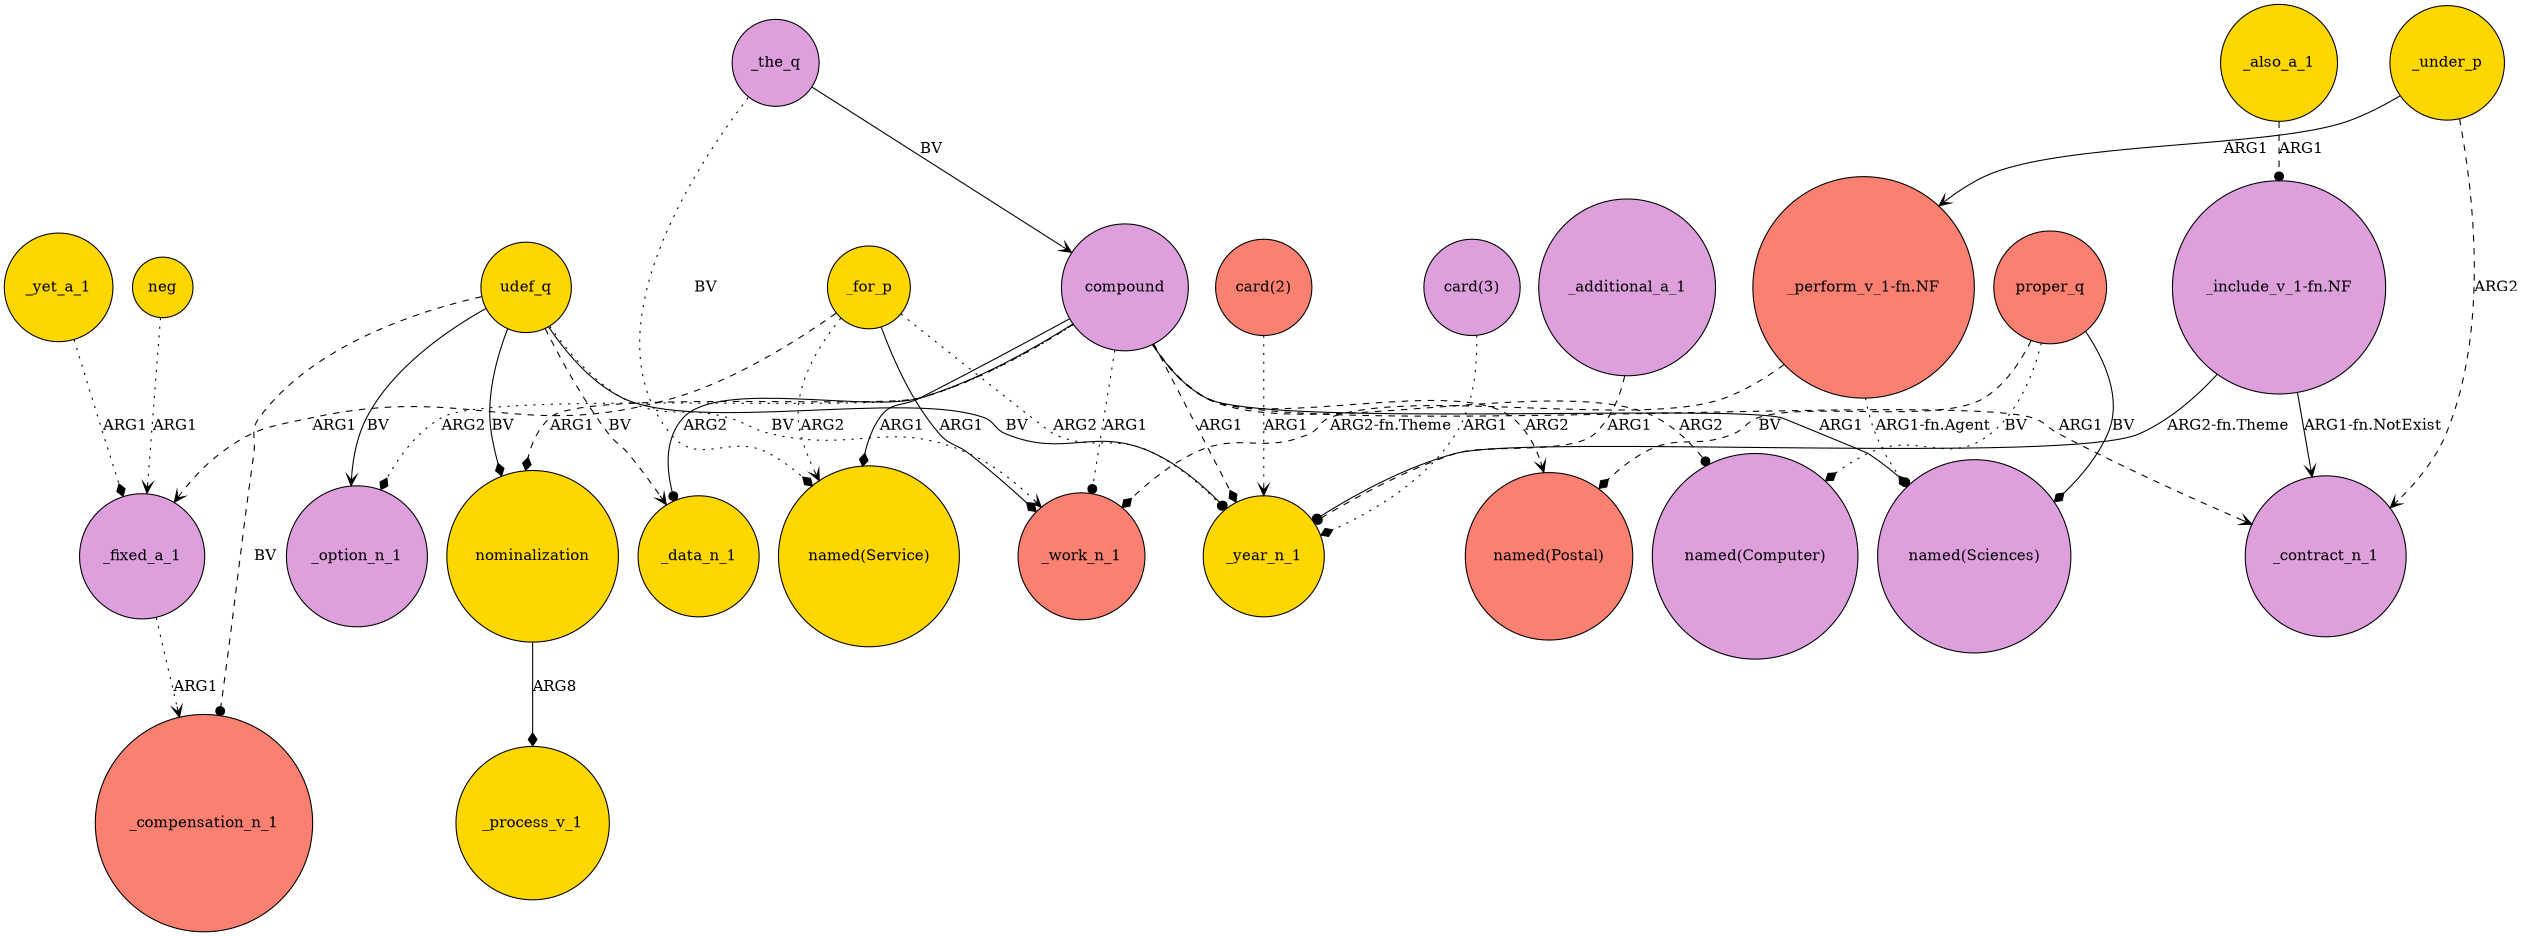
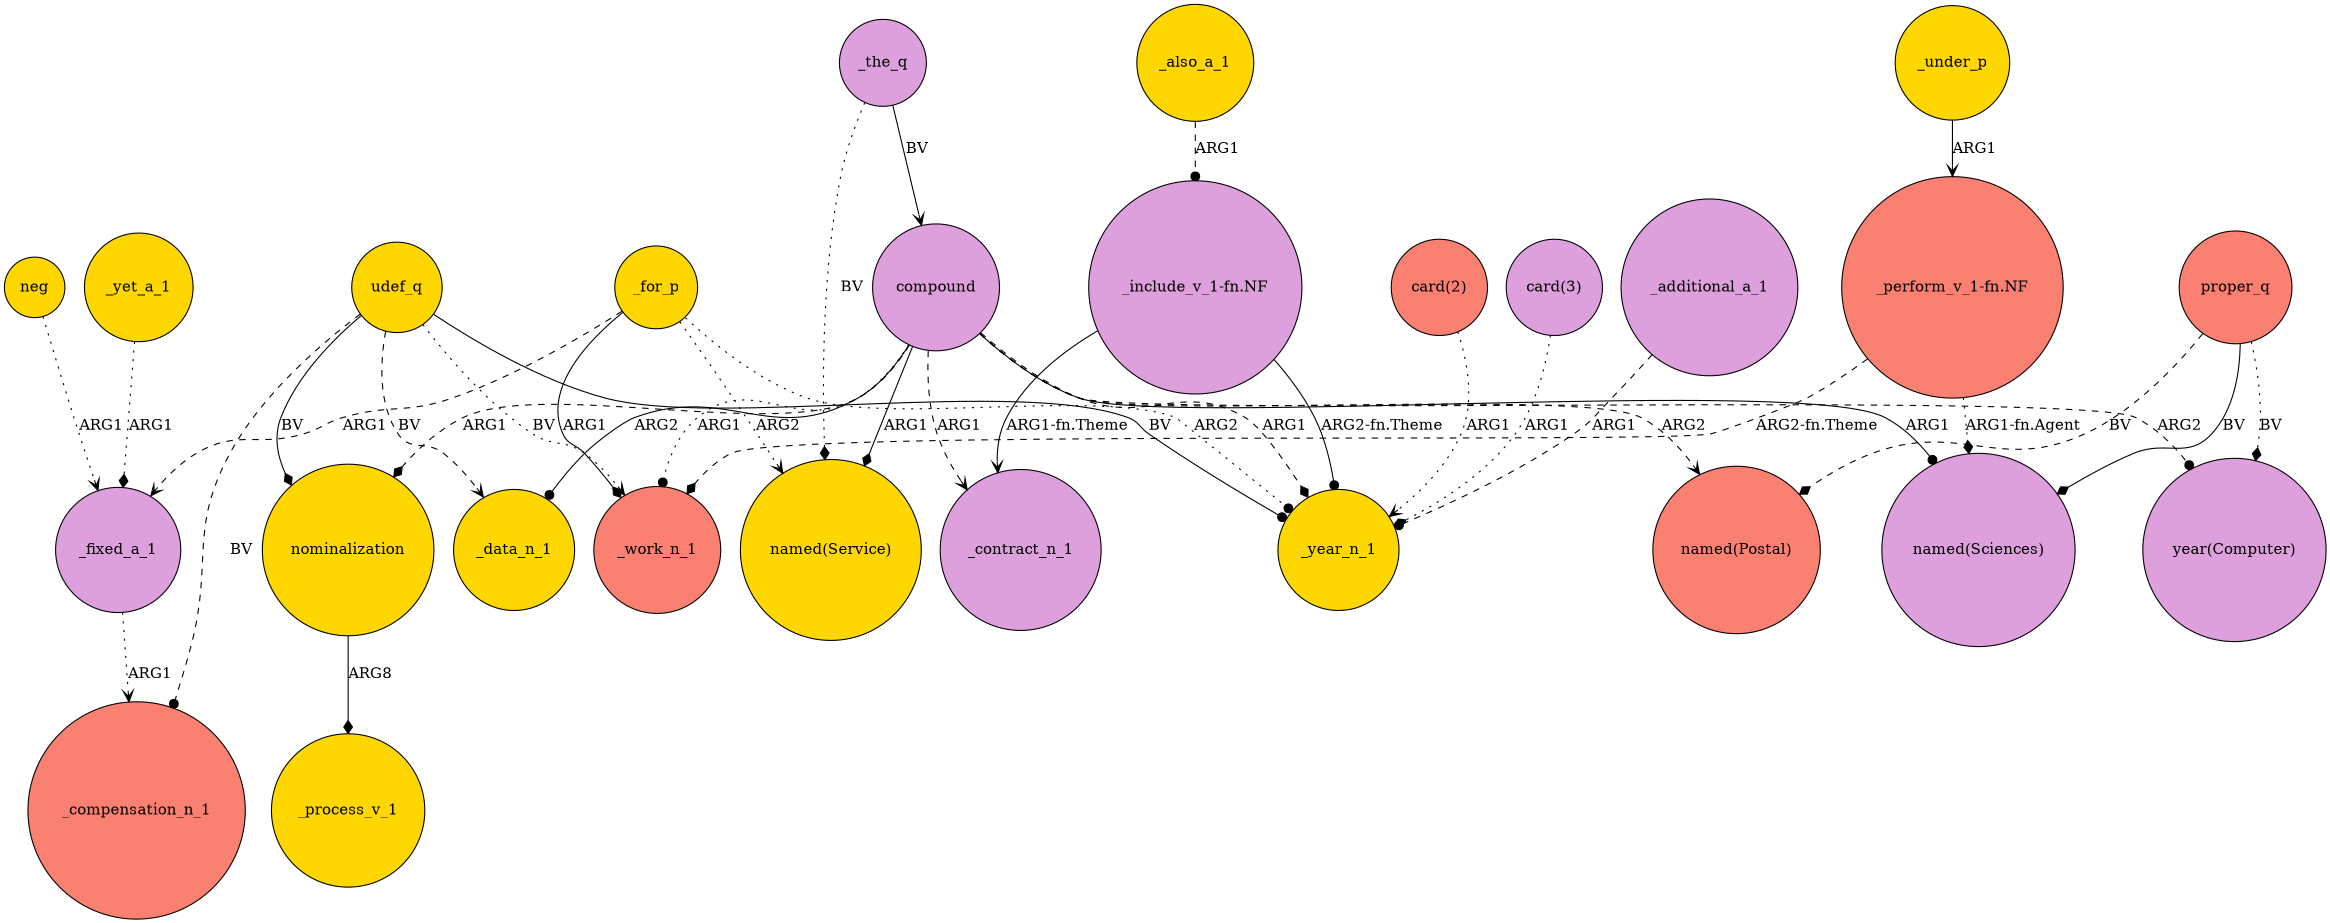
(2472, 319) -> none
(2373, 426) -> (1067, 426)
(357, 556) -> none
(1755, 556) -> (2234, 550)
